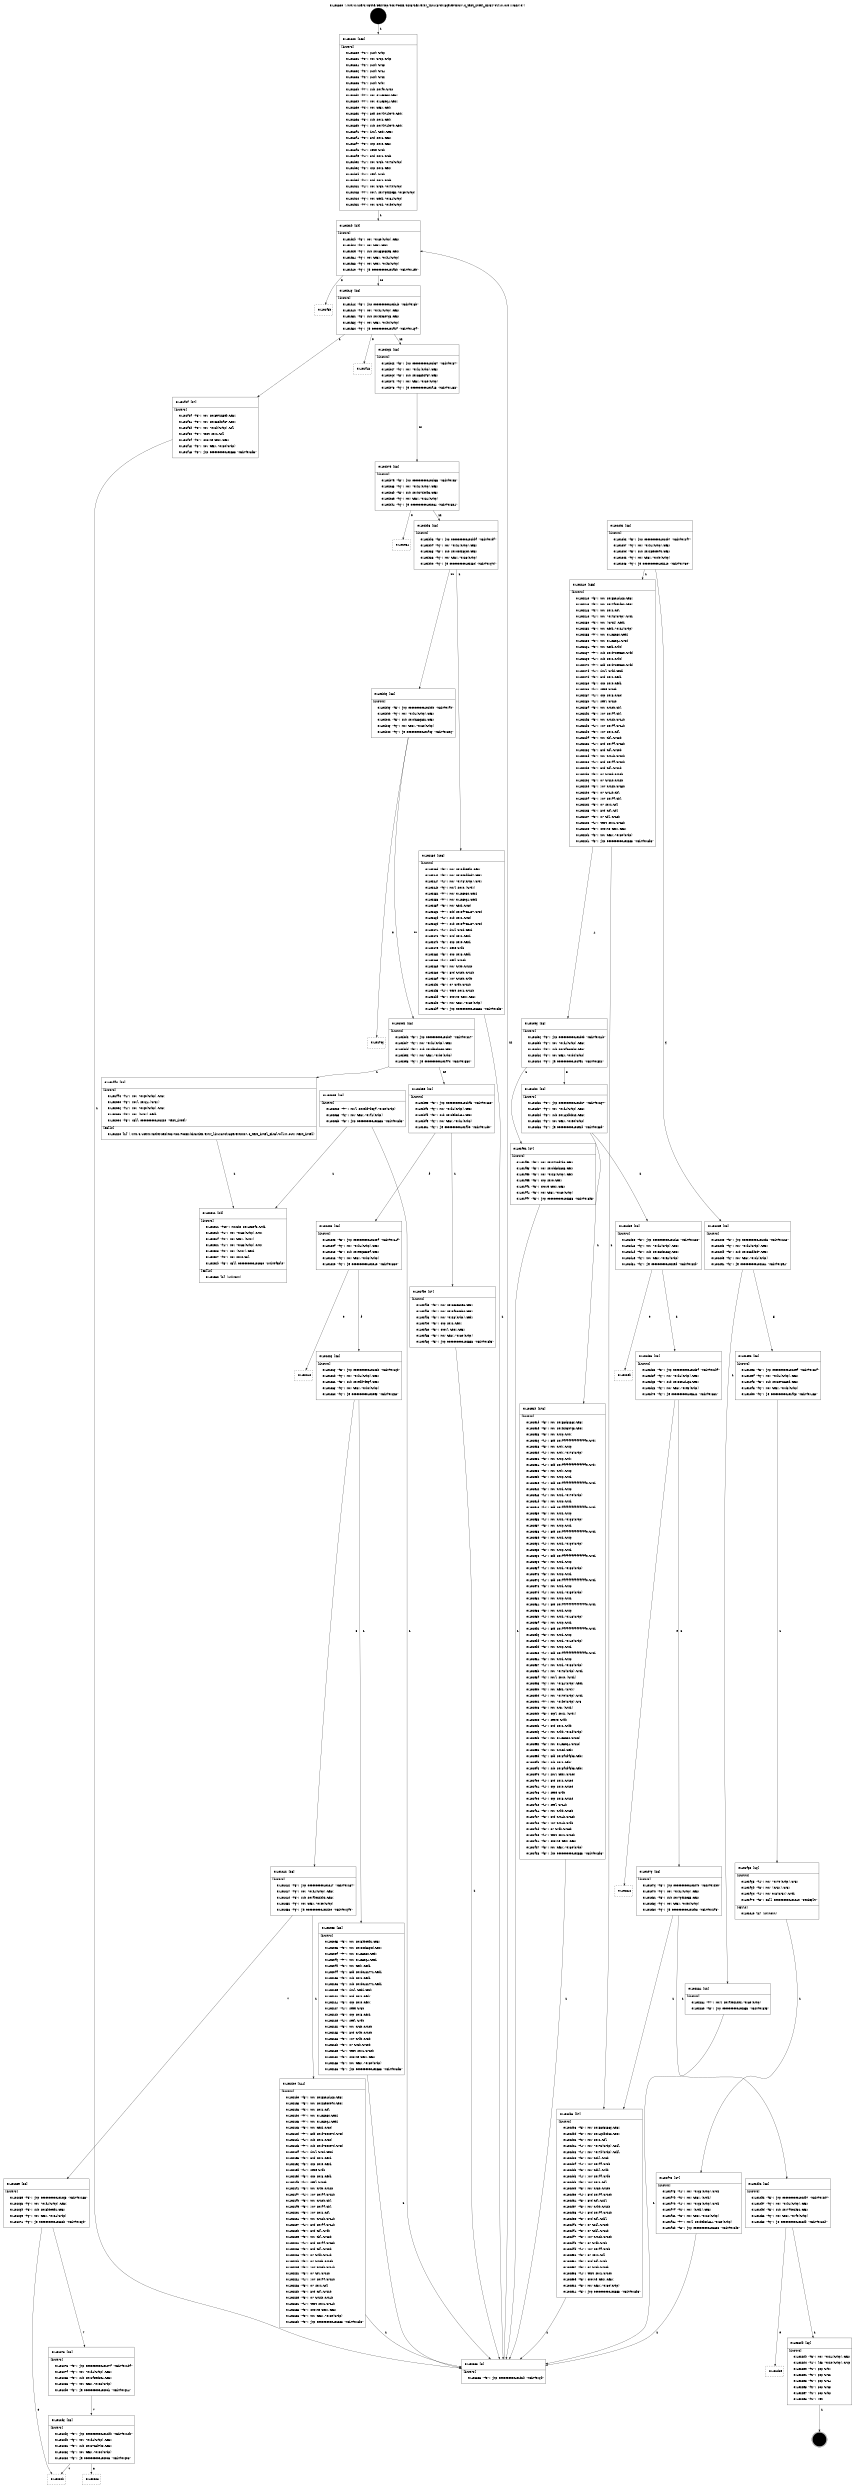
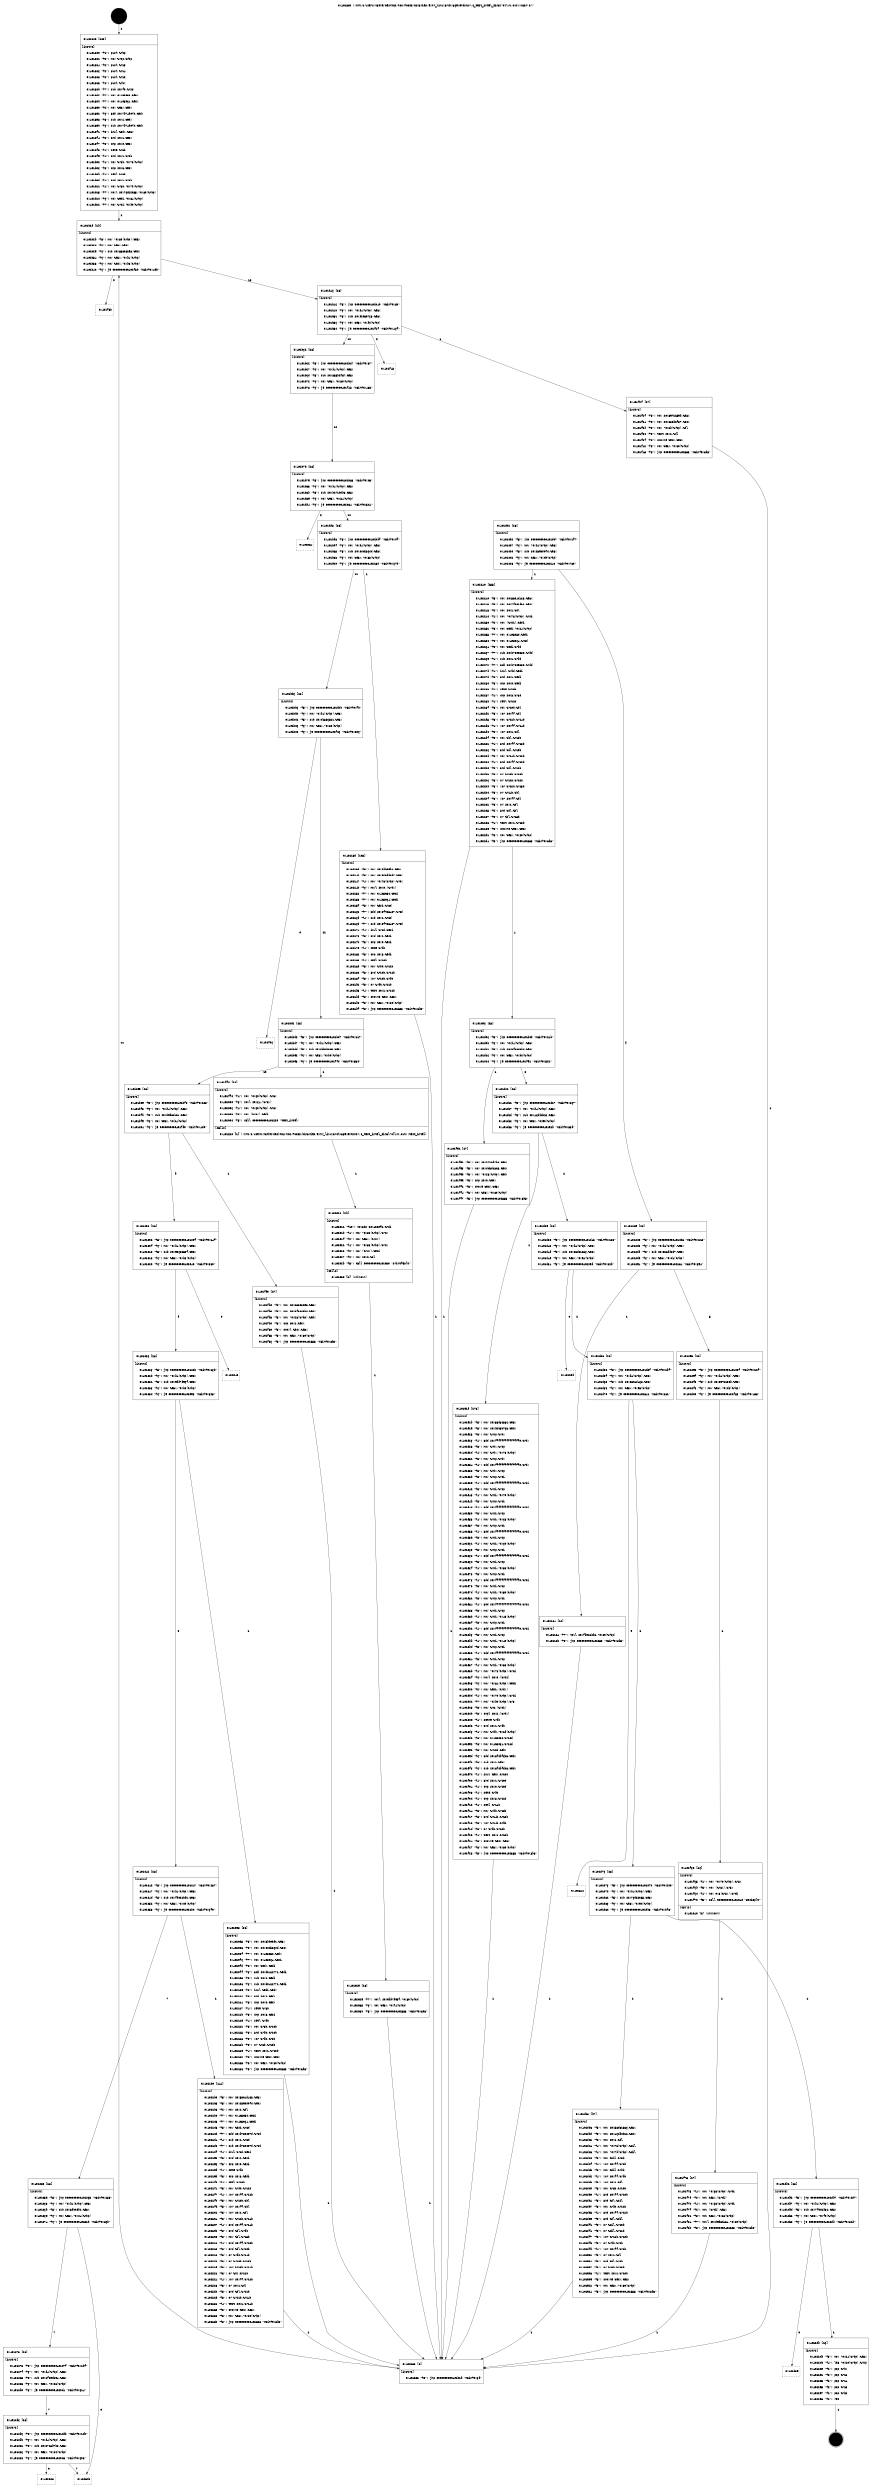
(312, 1167) -> (378, 1631)
(609, 1477) -> (441, 1601)
